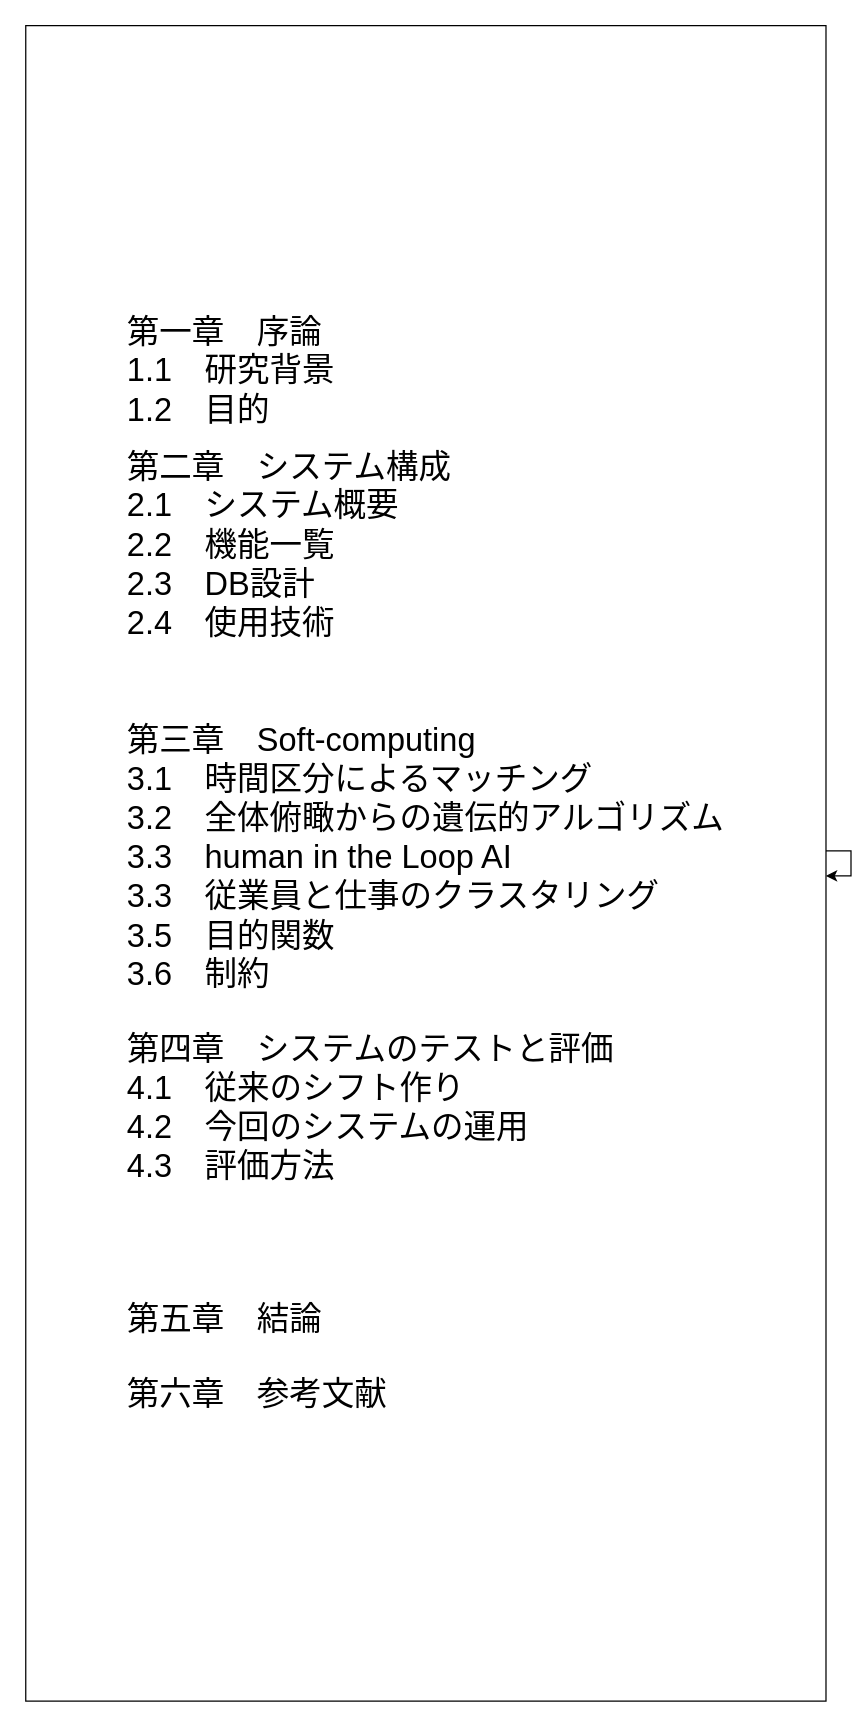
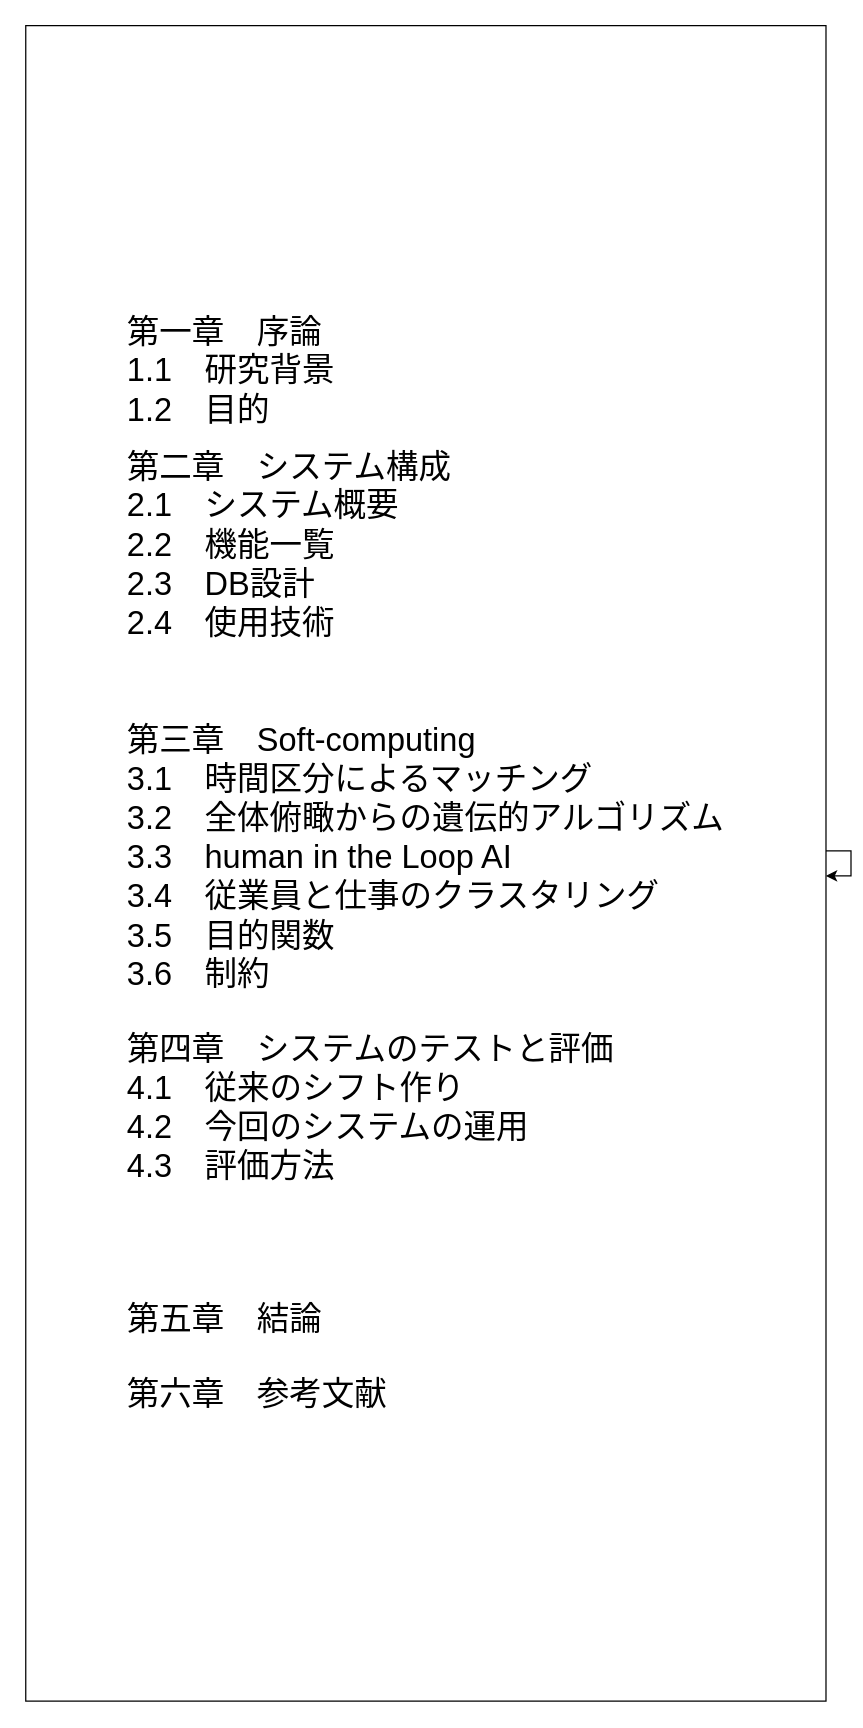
(426, 863) -> (426, 863)
